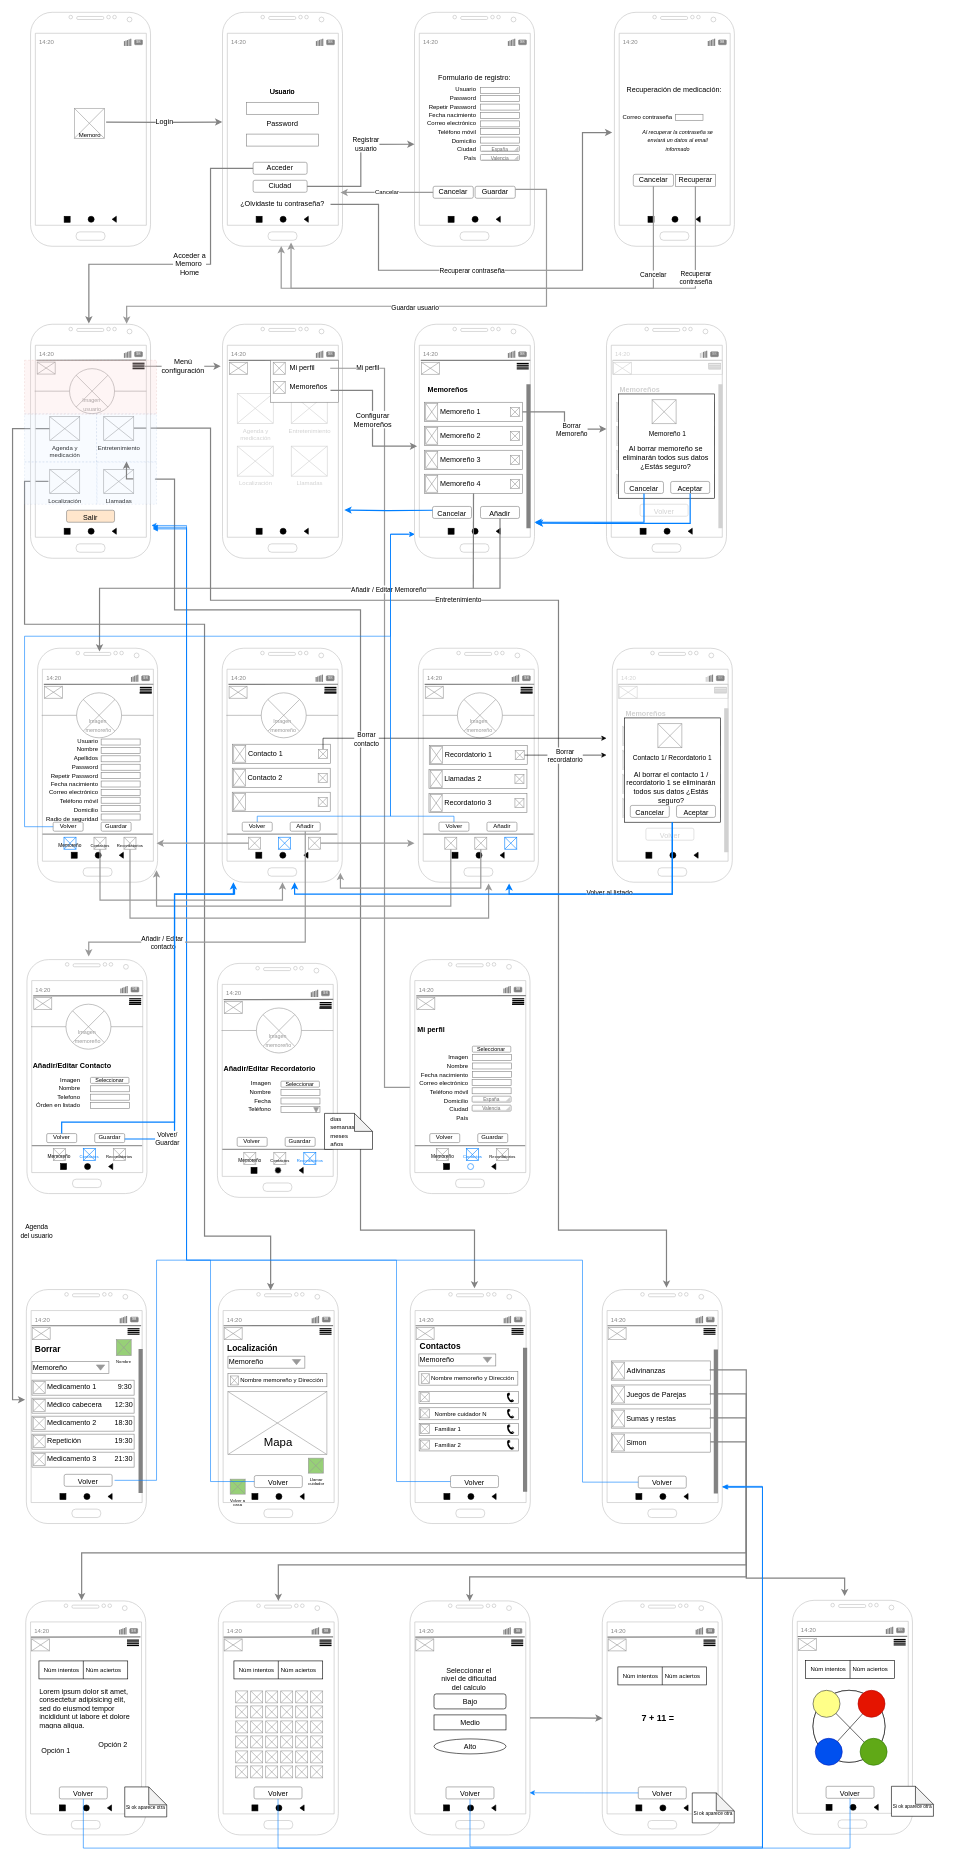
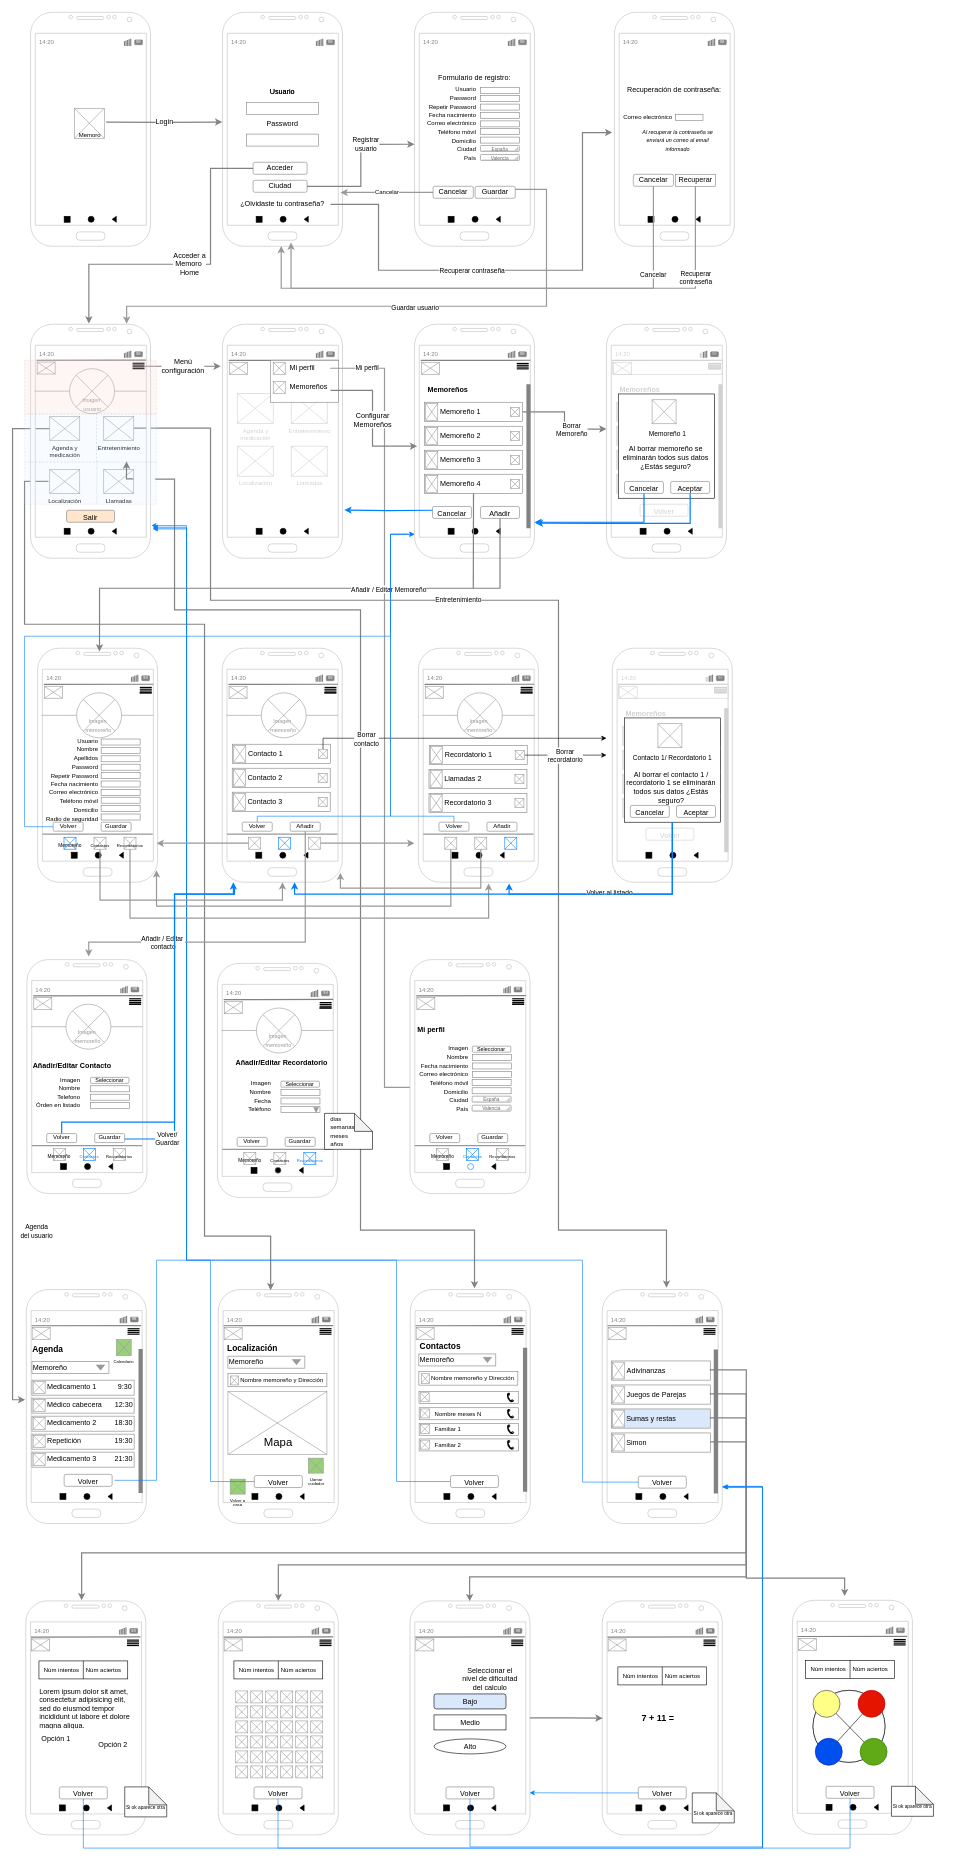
(674, 90) -> (674, 90)
(639, 117) -> (639, 117)
(678, 140) -> (678, 140)
none -> (270, 802)
(270, 1070) -> (282, 1064)
(441, 1086) -> (441, 1077)
(48, 1350) -> (48, 1350)
(124, 1362) -> (124, 1362)
(465, 1414) -> (461, 1414)
(661, 1419) -> (661, 1419)
(469, 1679) -> (490, 1679)
(470, 1702) -> (470, 1702)
(56, 1751) -> (56, 1739)
